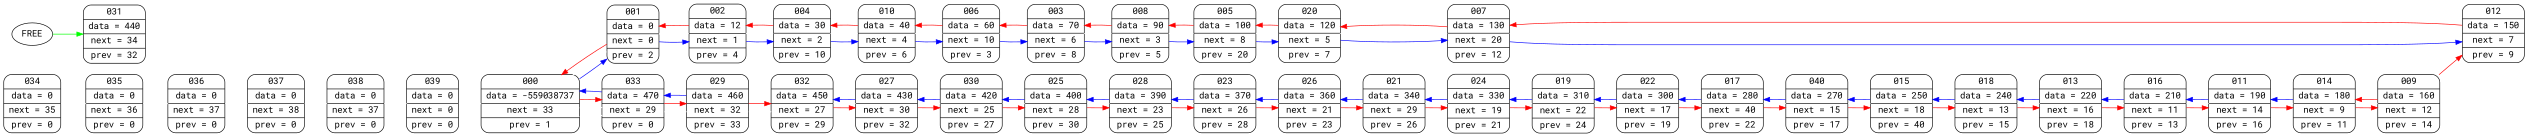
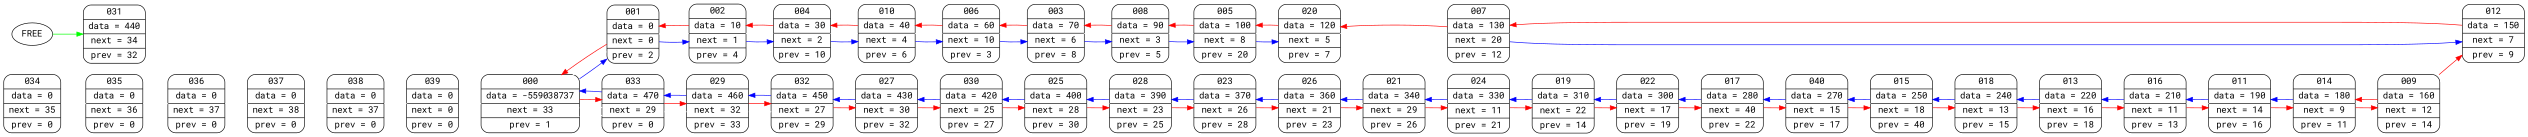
(718, 26) -> (718, 26)
(1391, 42) -> none
none -> (763, 95)
(1479, 111) -> (1479, 111)
(1563, 125) -> (1563, 125)
